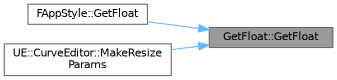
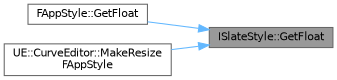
(271, 38) -> (271, 38)
(88, 60) -> (88, 60)
